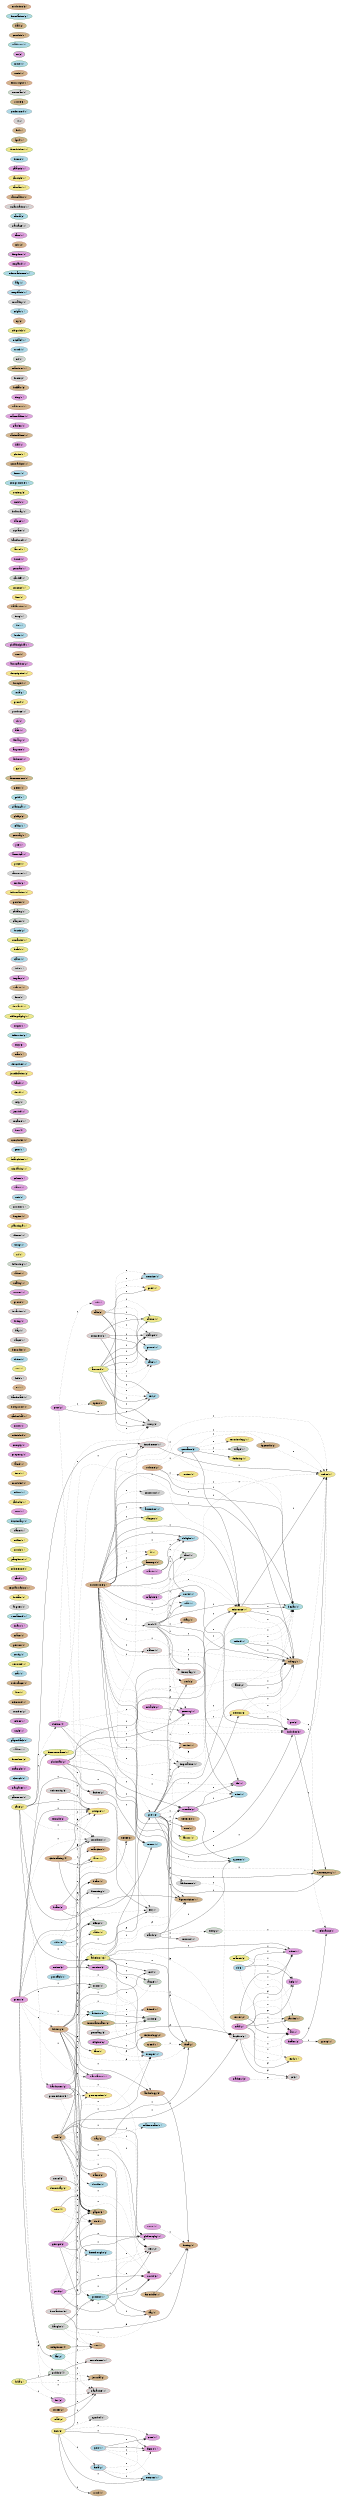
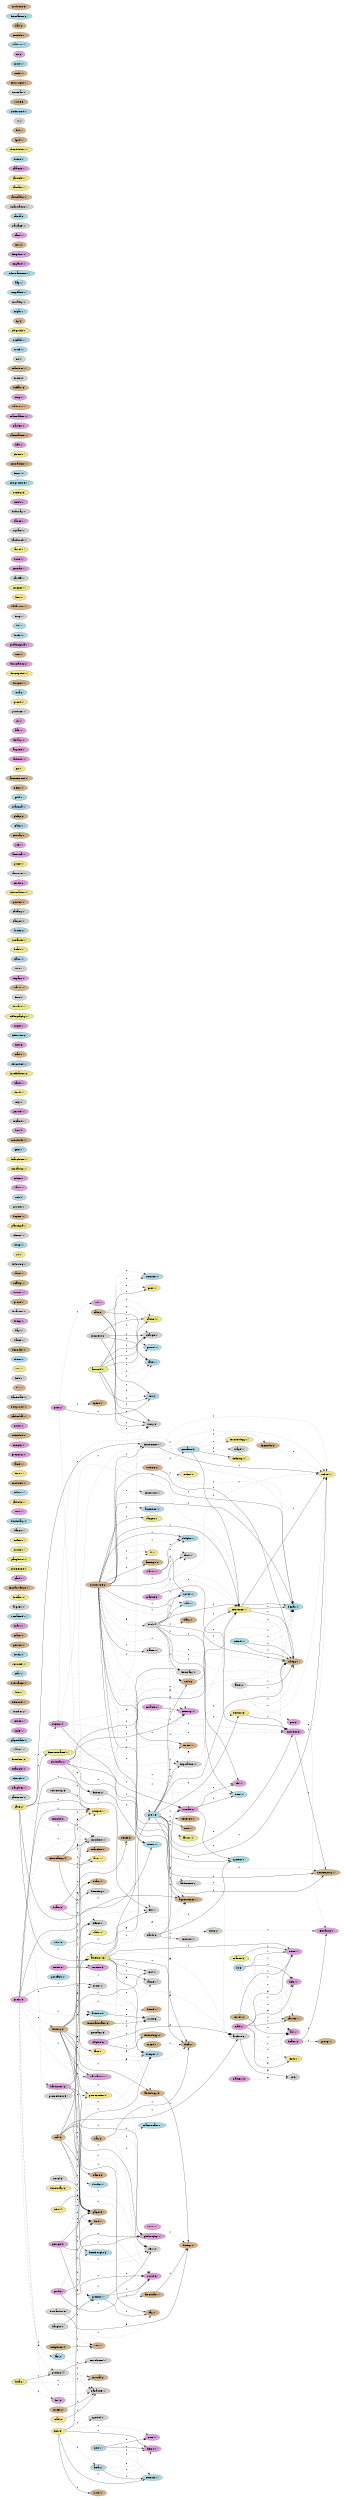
(23, 2182) -> (23, 2182)
(122, 2266) -> (125, 2297)
